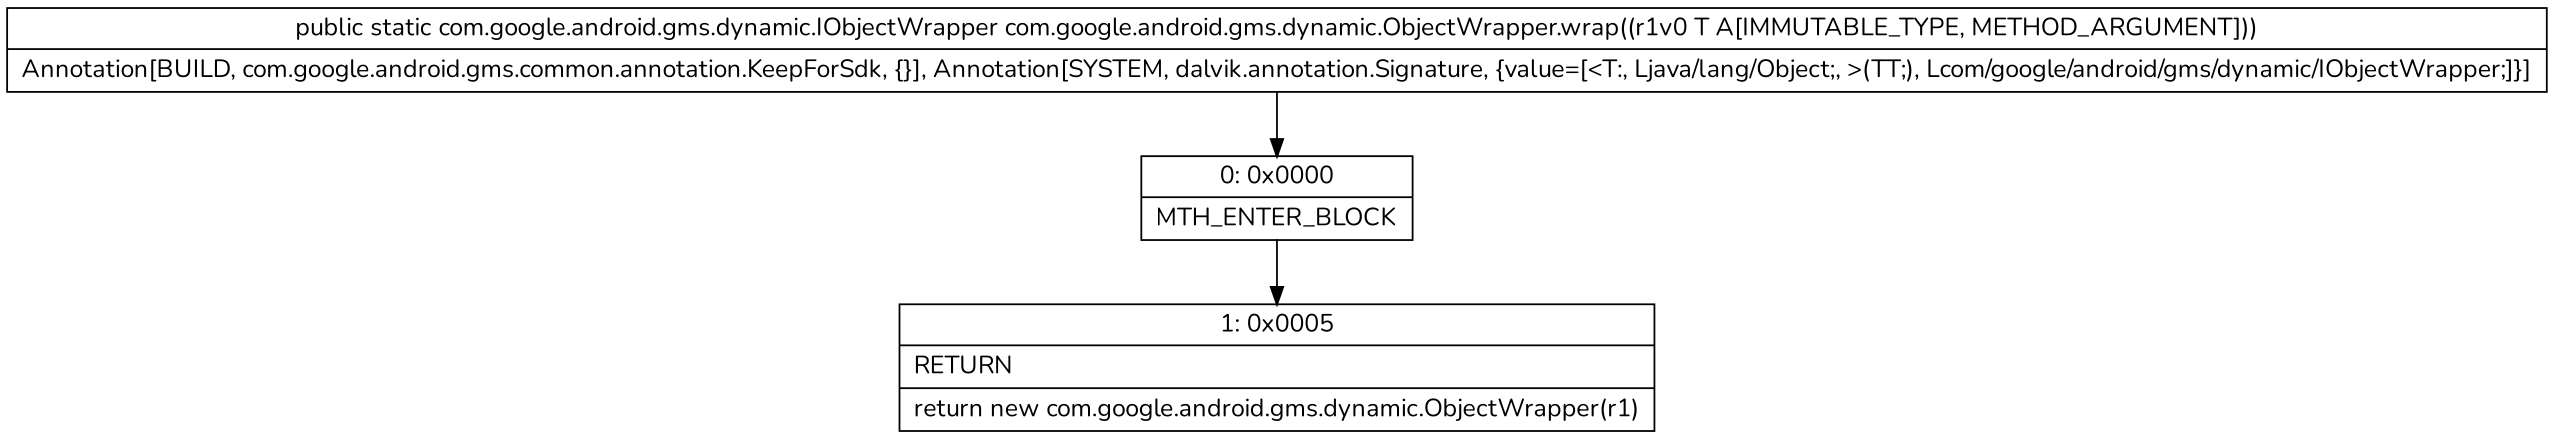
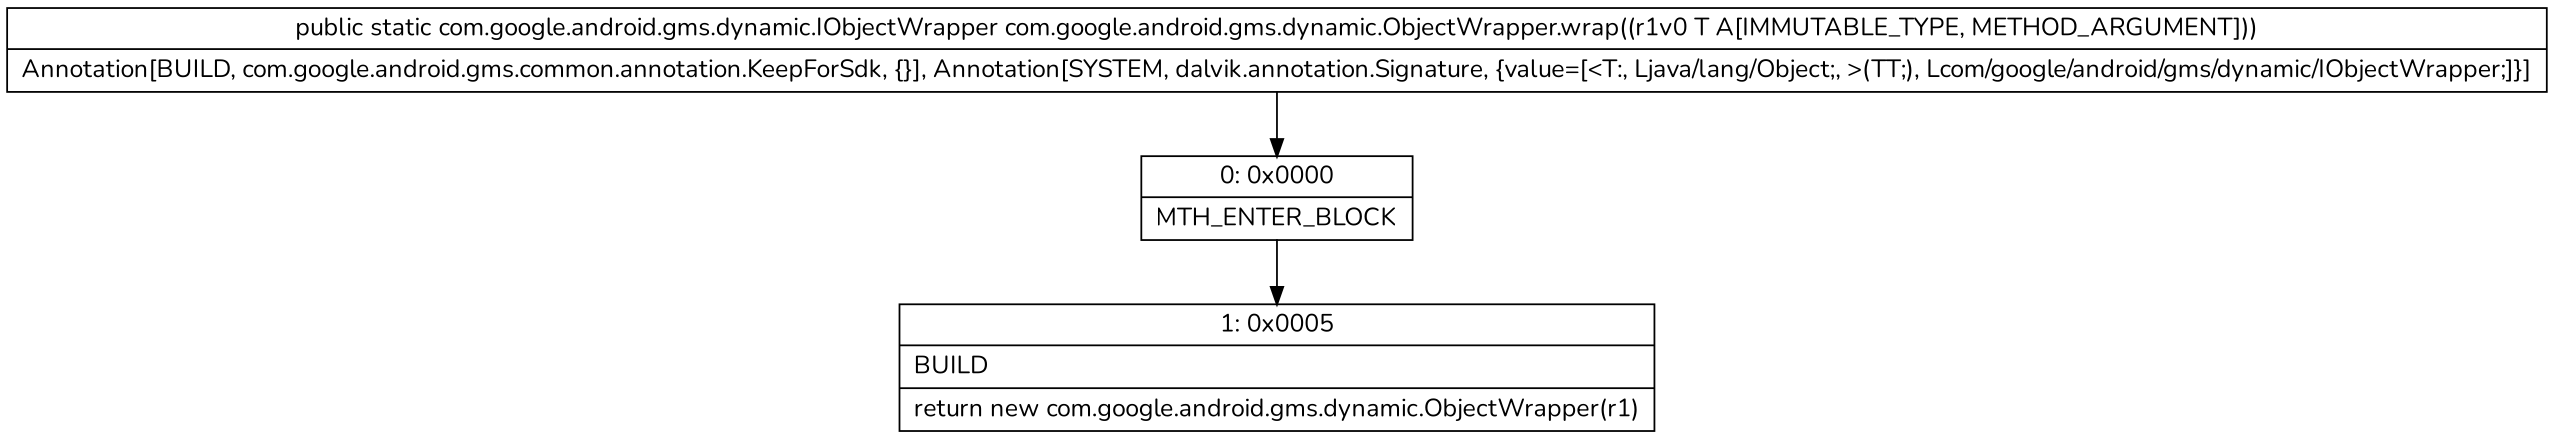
(964, 366) -> (952, 366)
